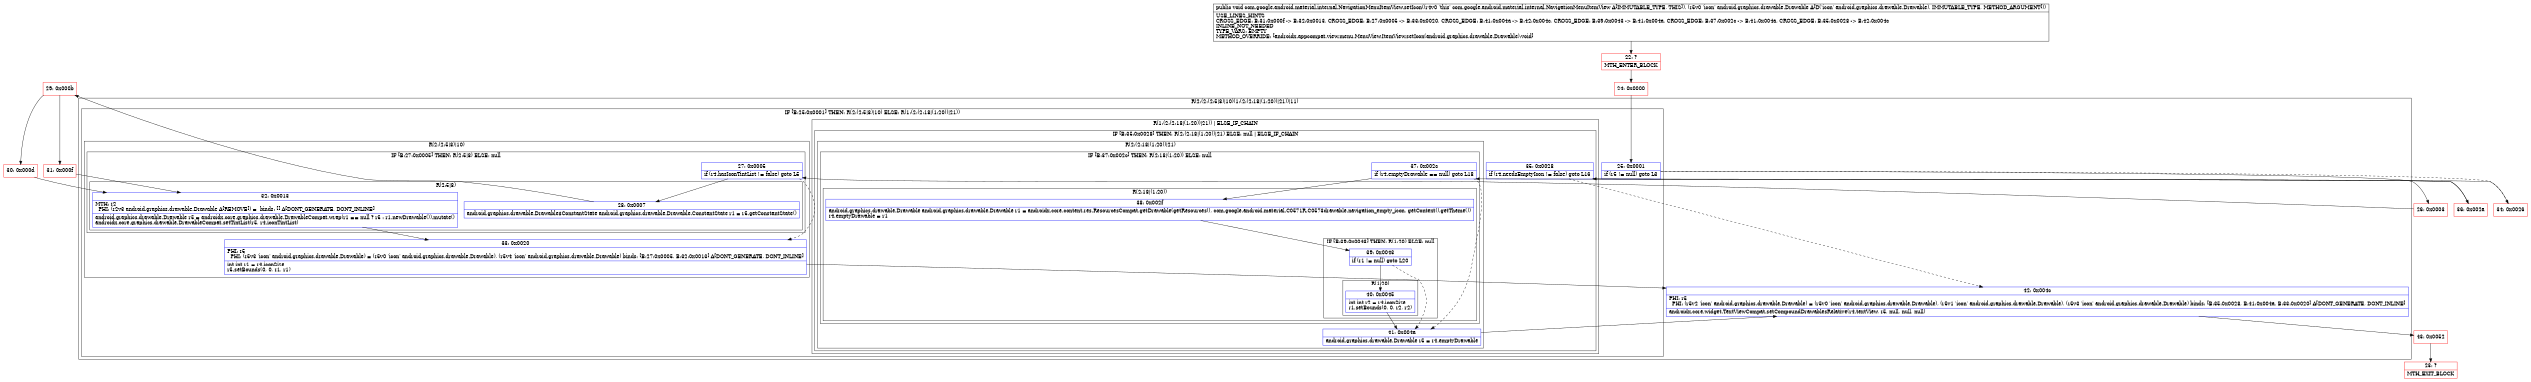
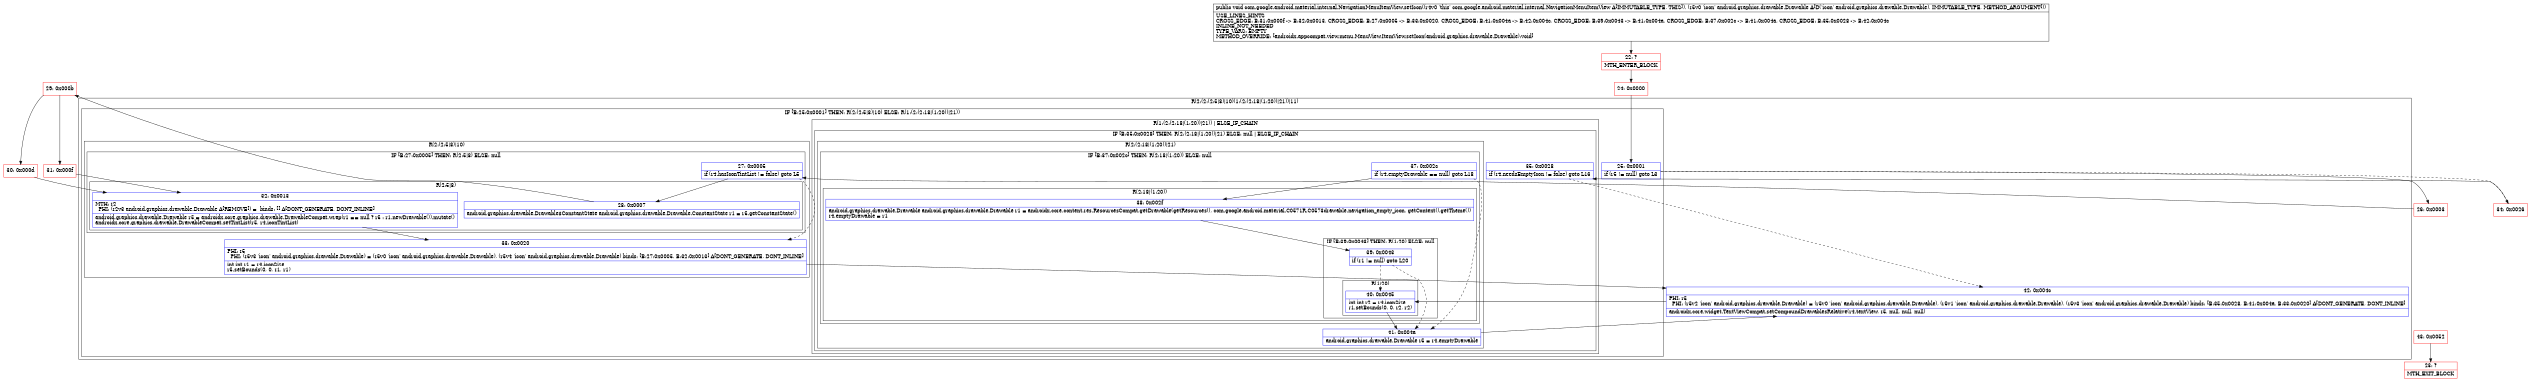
(2471, 210) -> none
(1380, 276) -> (1380, 276)
(2304, 326) -> (1542, 302)
